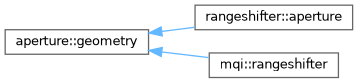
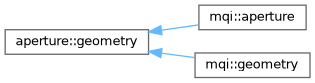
(274, 17) -> (253, 17)
(274, 65) -> (253, 65)
